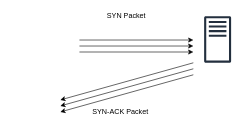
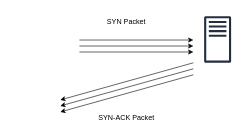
(126, 16) -> (126, 22)
(120, 112) -> (126, 118)
